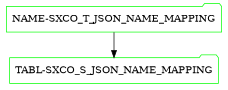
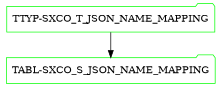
(114, 19) -> (111, 19)
